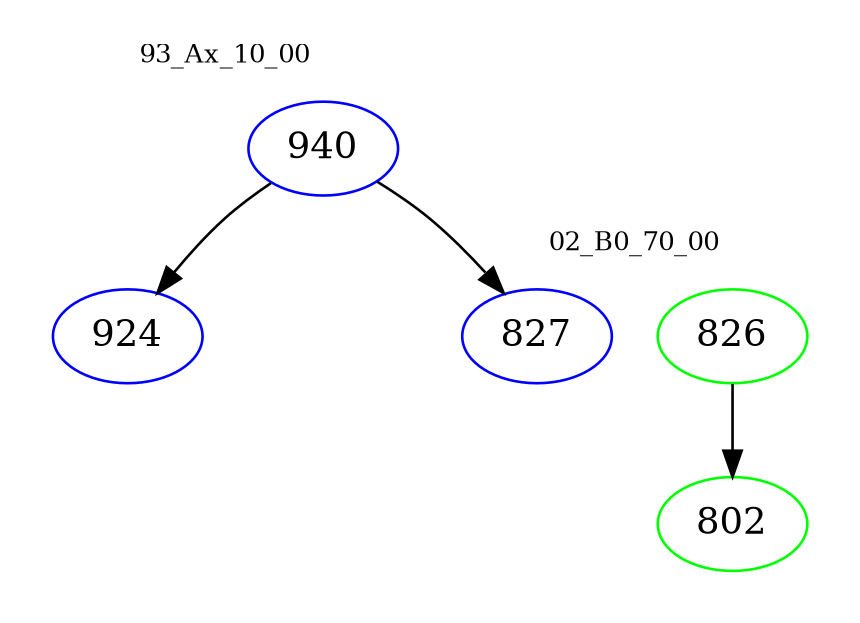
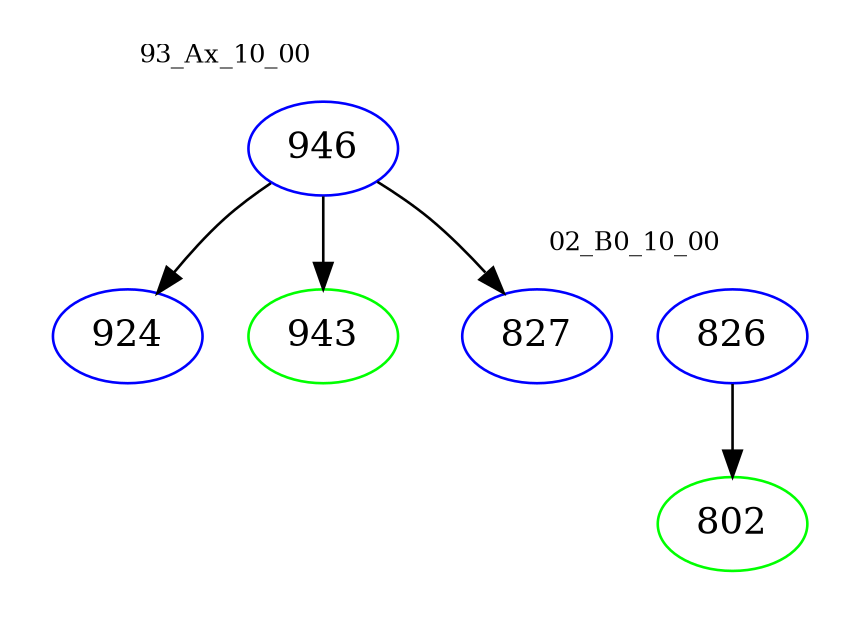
(323, 149) -> (323, 149)
(635, 244) -> (635, 244)
none -> (323, 336)
(733, 336) -> (733, 336)
